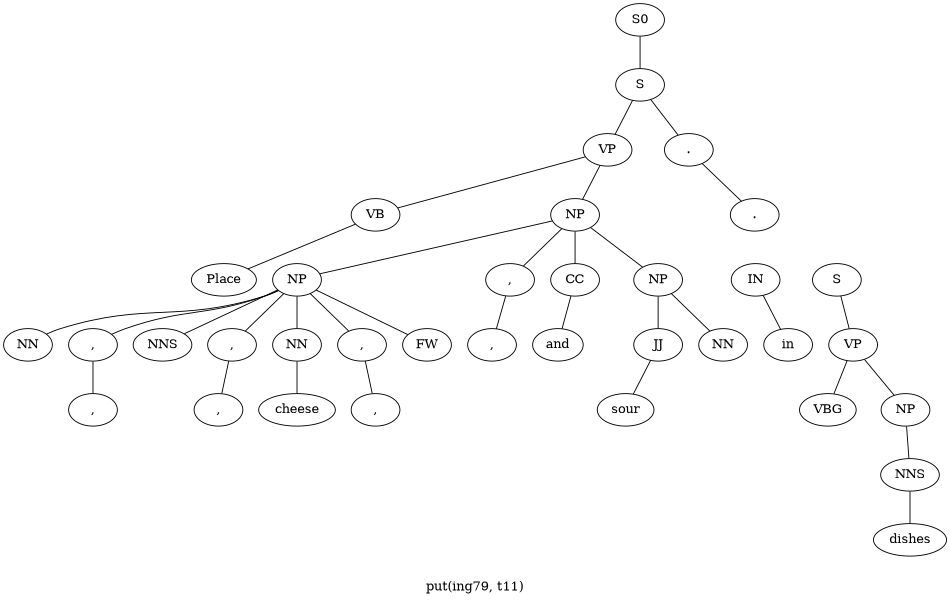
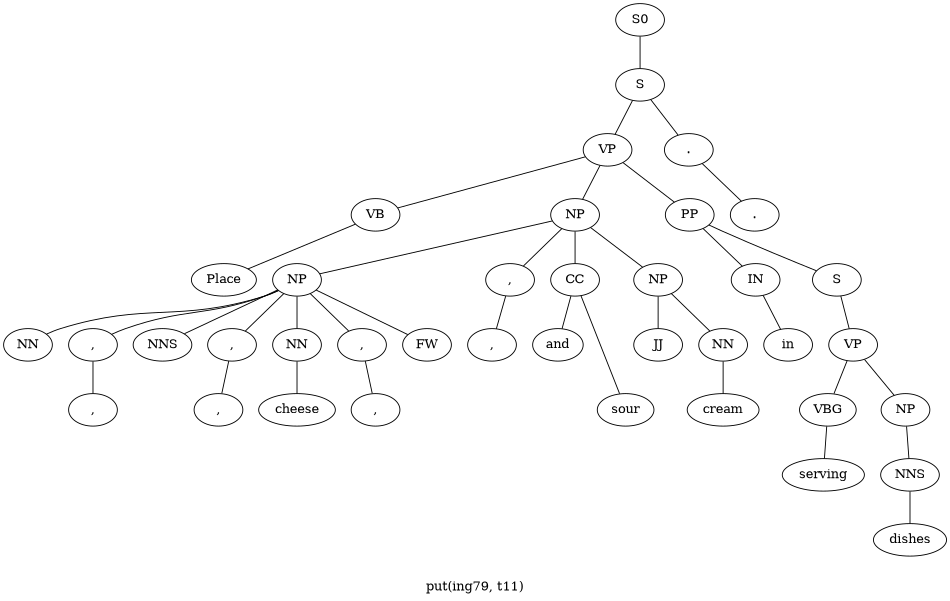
none -> (690, 215)
(642, 377) -> (600, 345)
none -> (723, 410)
none -> (823, 475)
